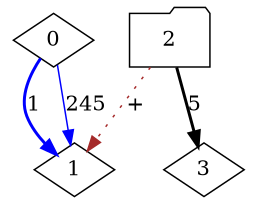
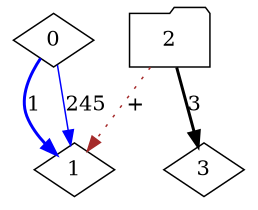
(195, 105) -> (195, 105)
